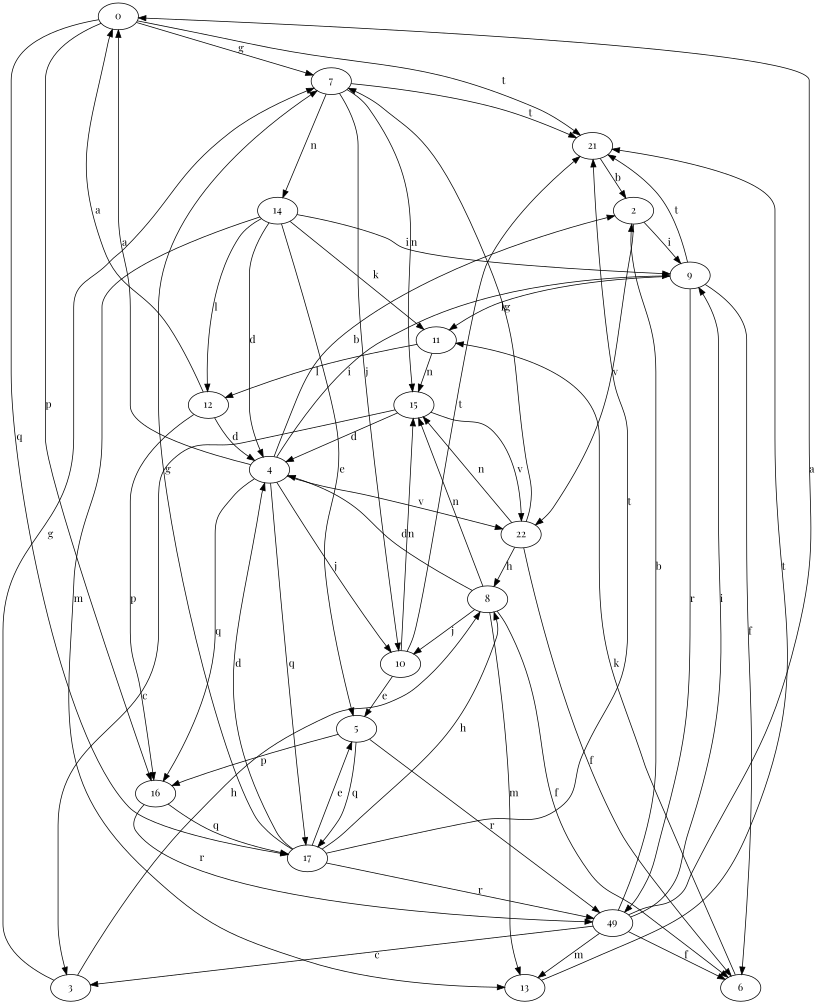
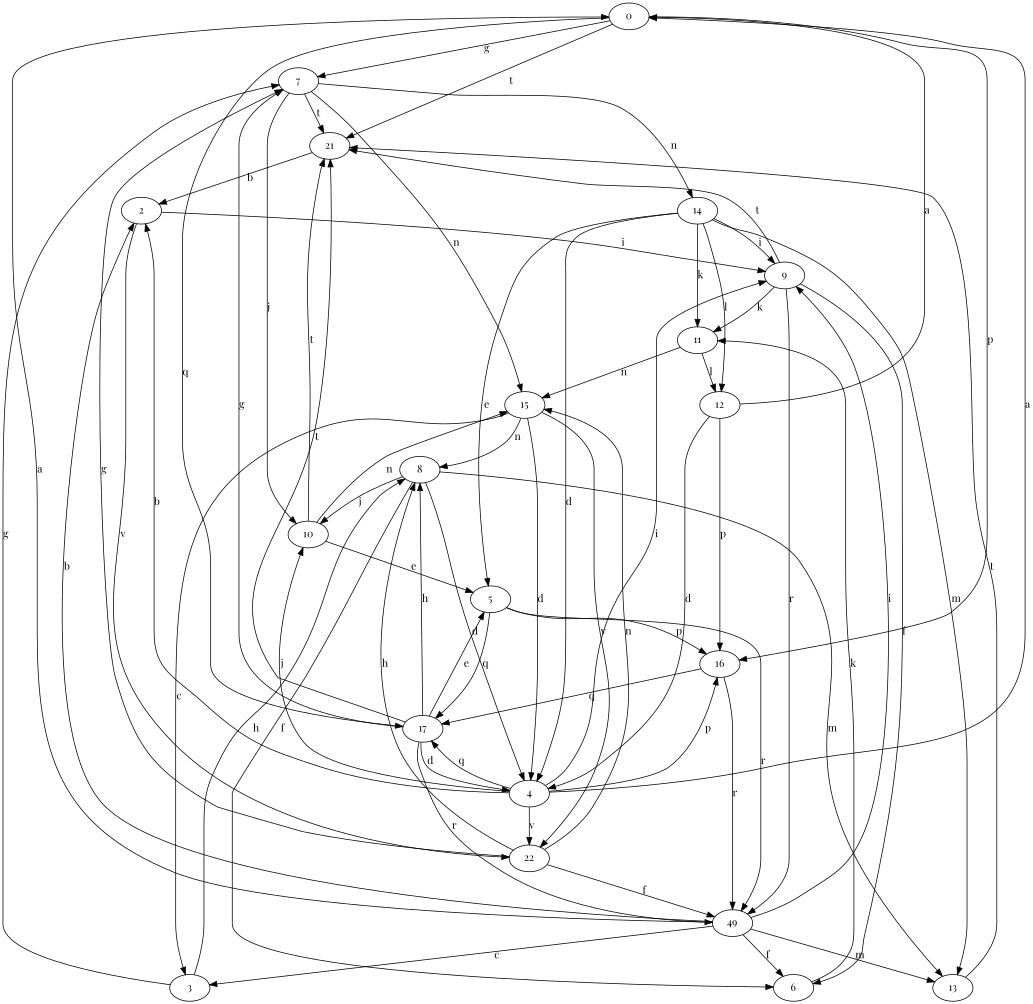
(452, 506) -> (491, 452)
(218, 632) -> (708, 729)
(594, 775) -> (627, 890)
